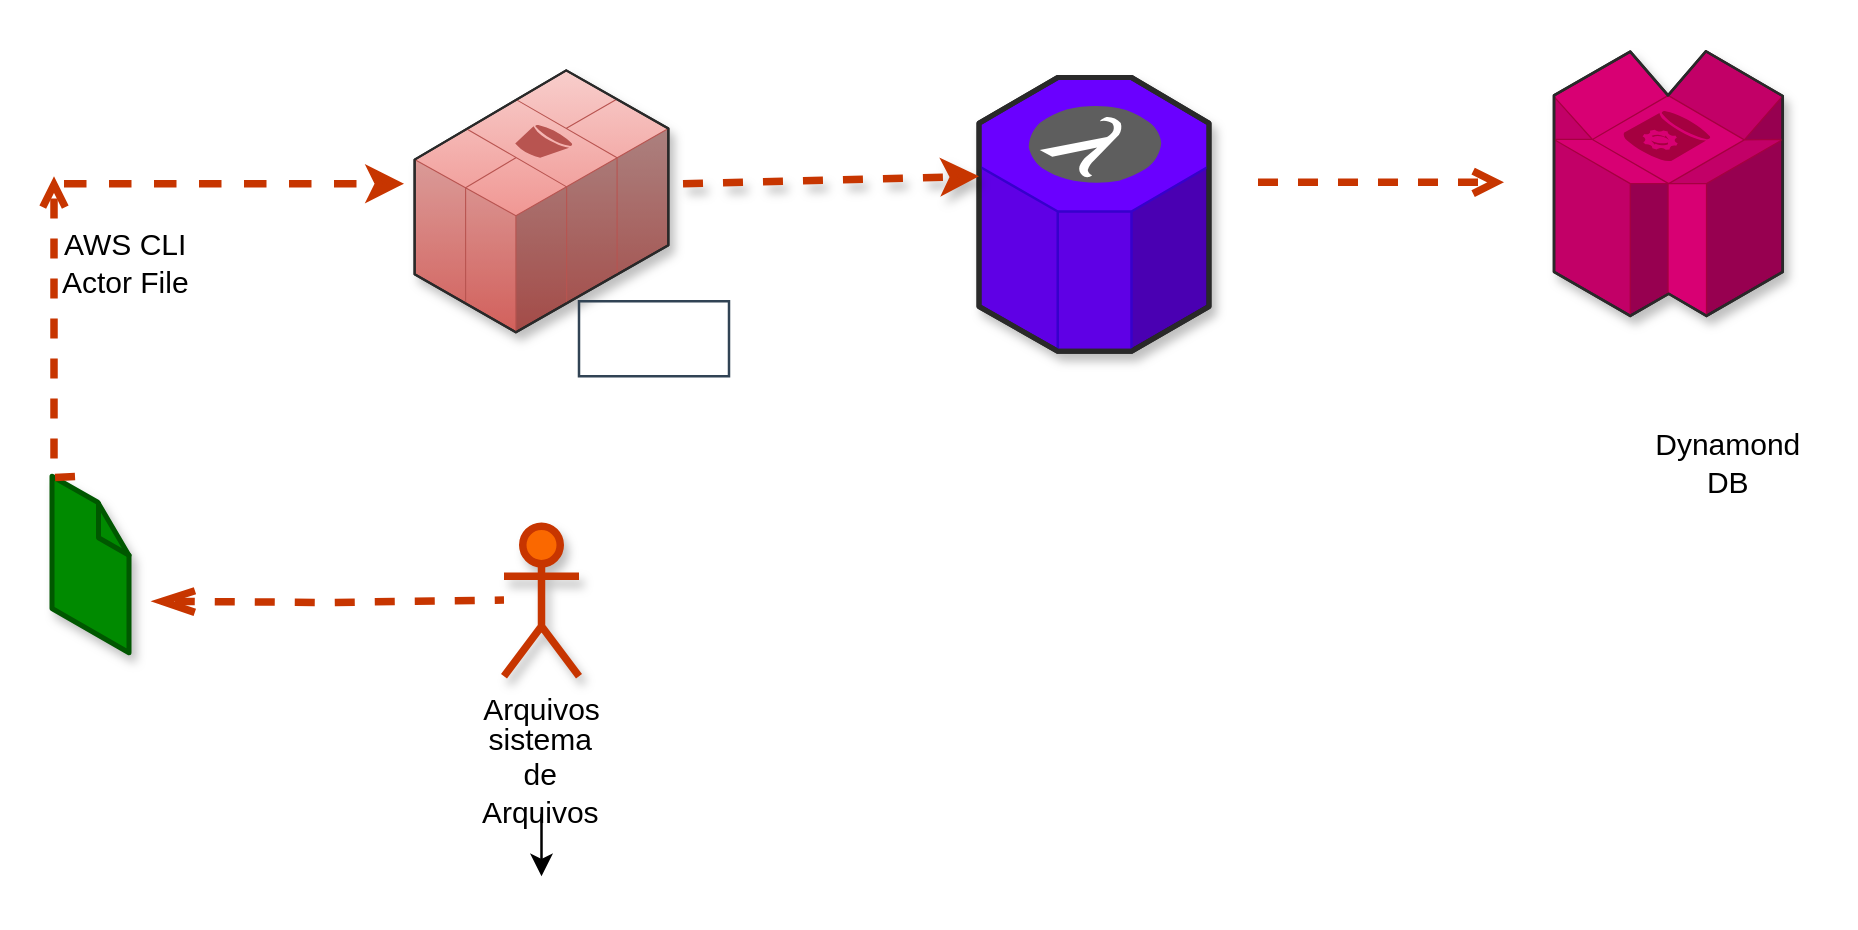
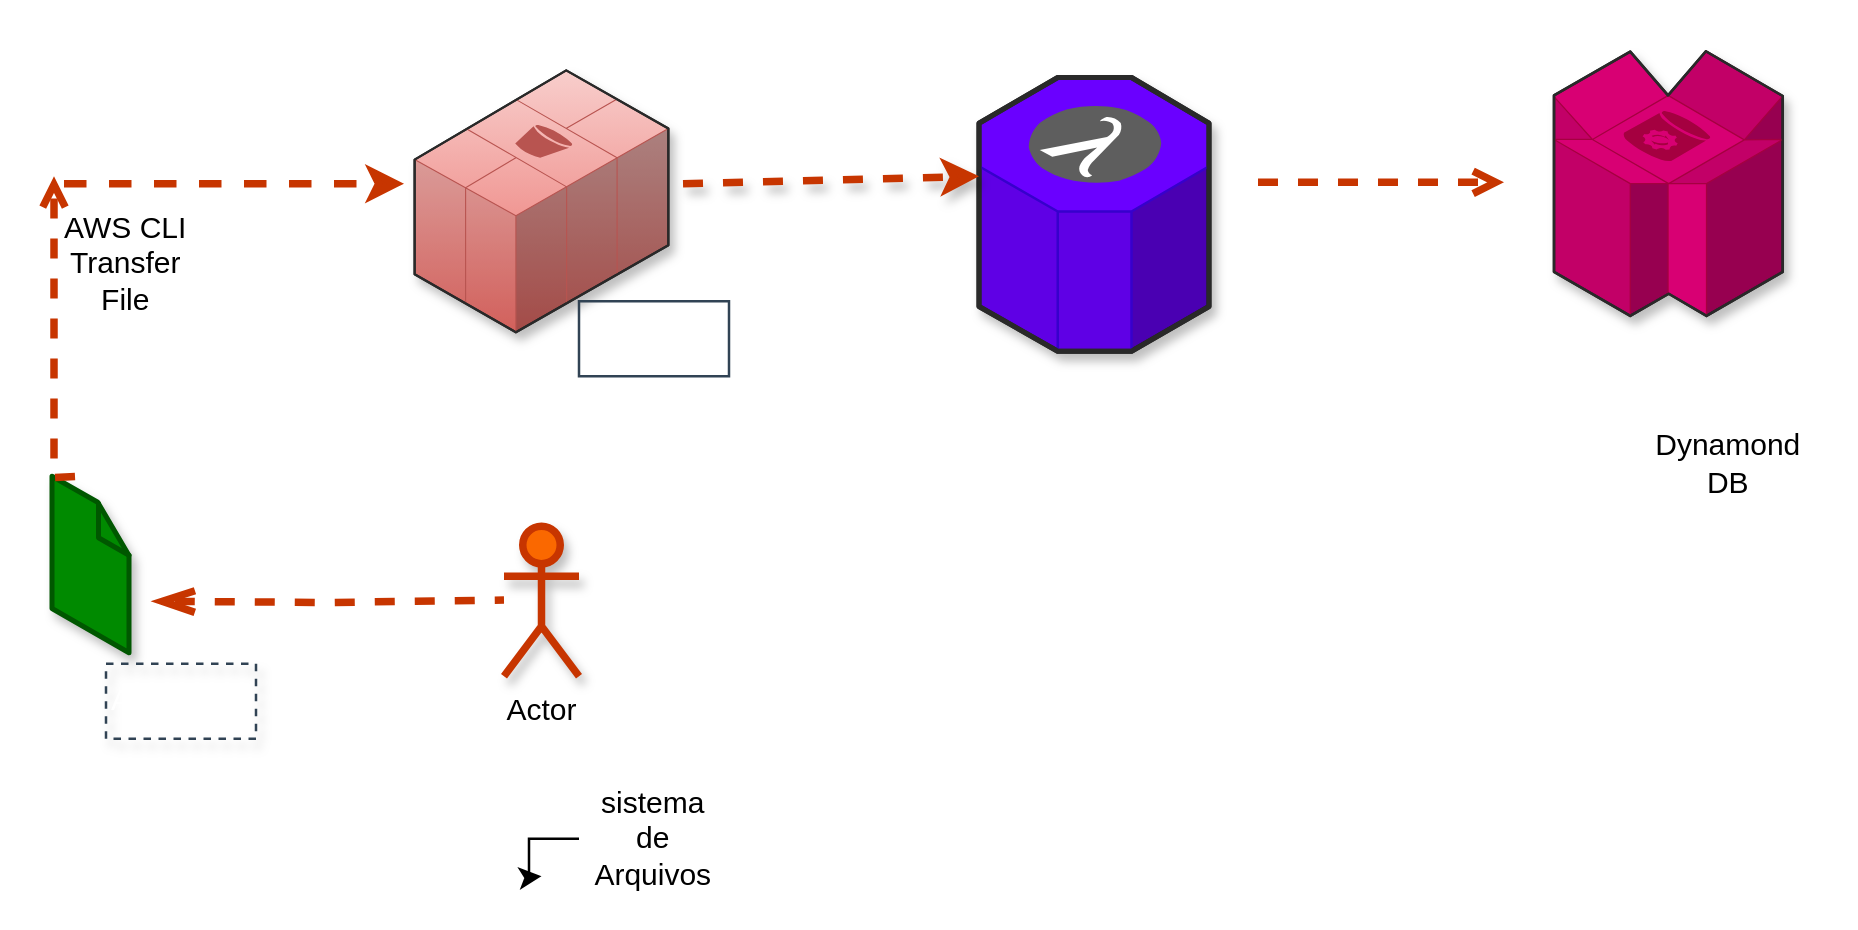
(126, 264) -> (126, 264)
none -> (181, 701)
(543, 712) -> (543, 712)
(541, 776) -> (654, 839)
